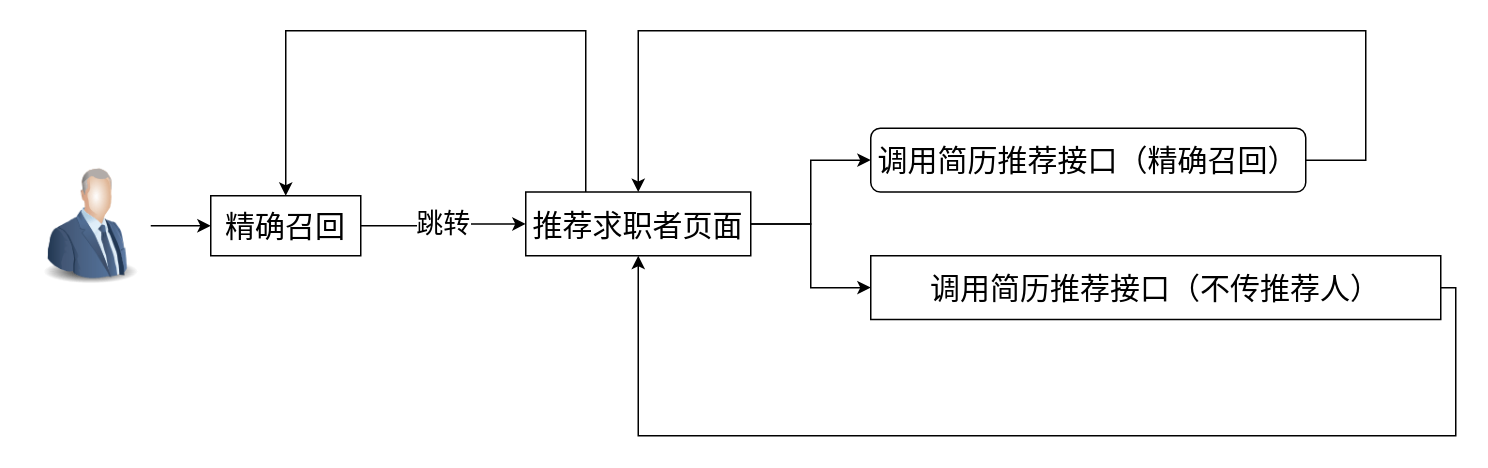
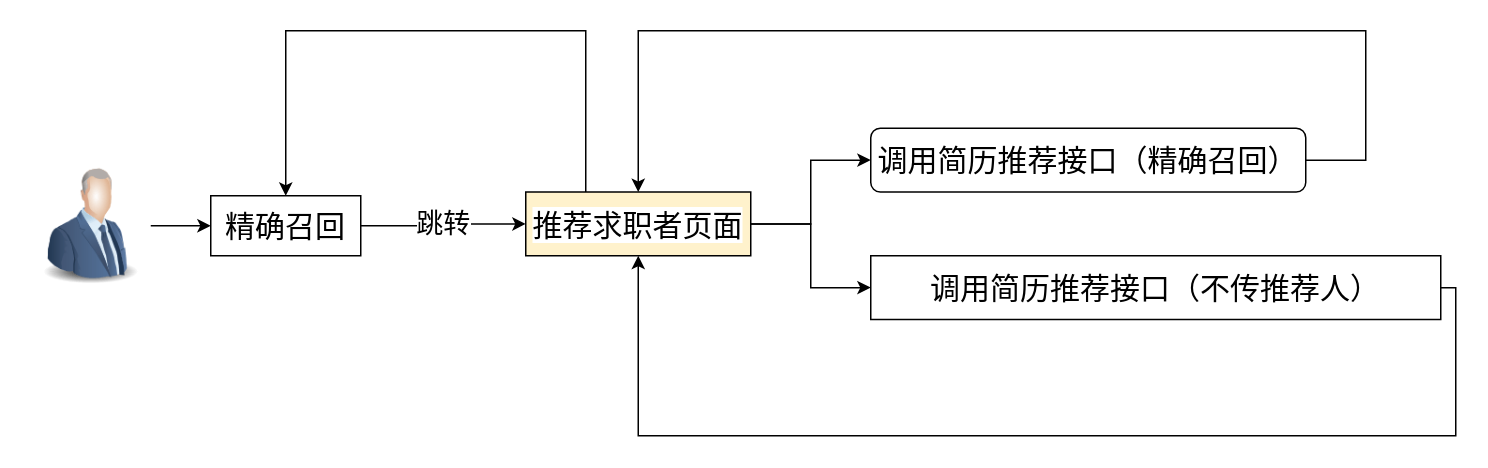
(638, 224) -> (638, 224)
